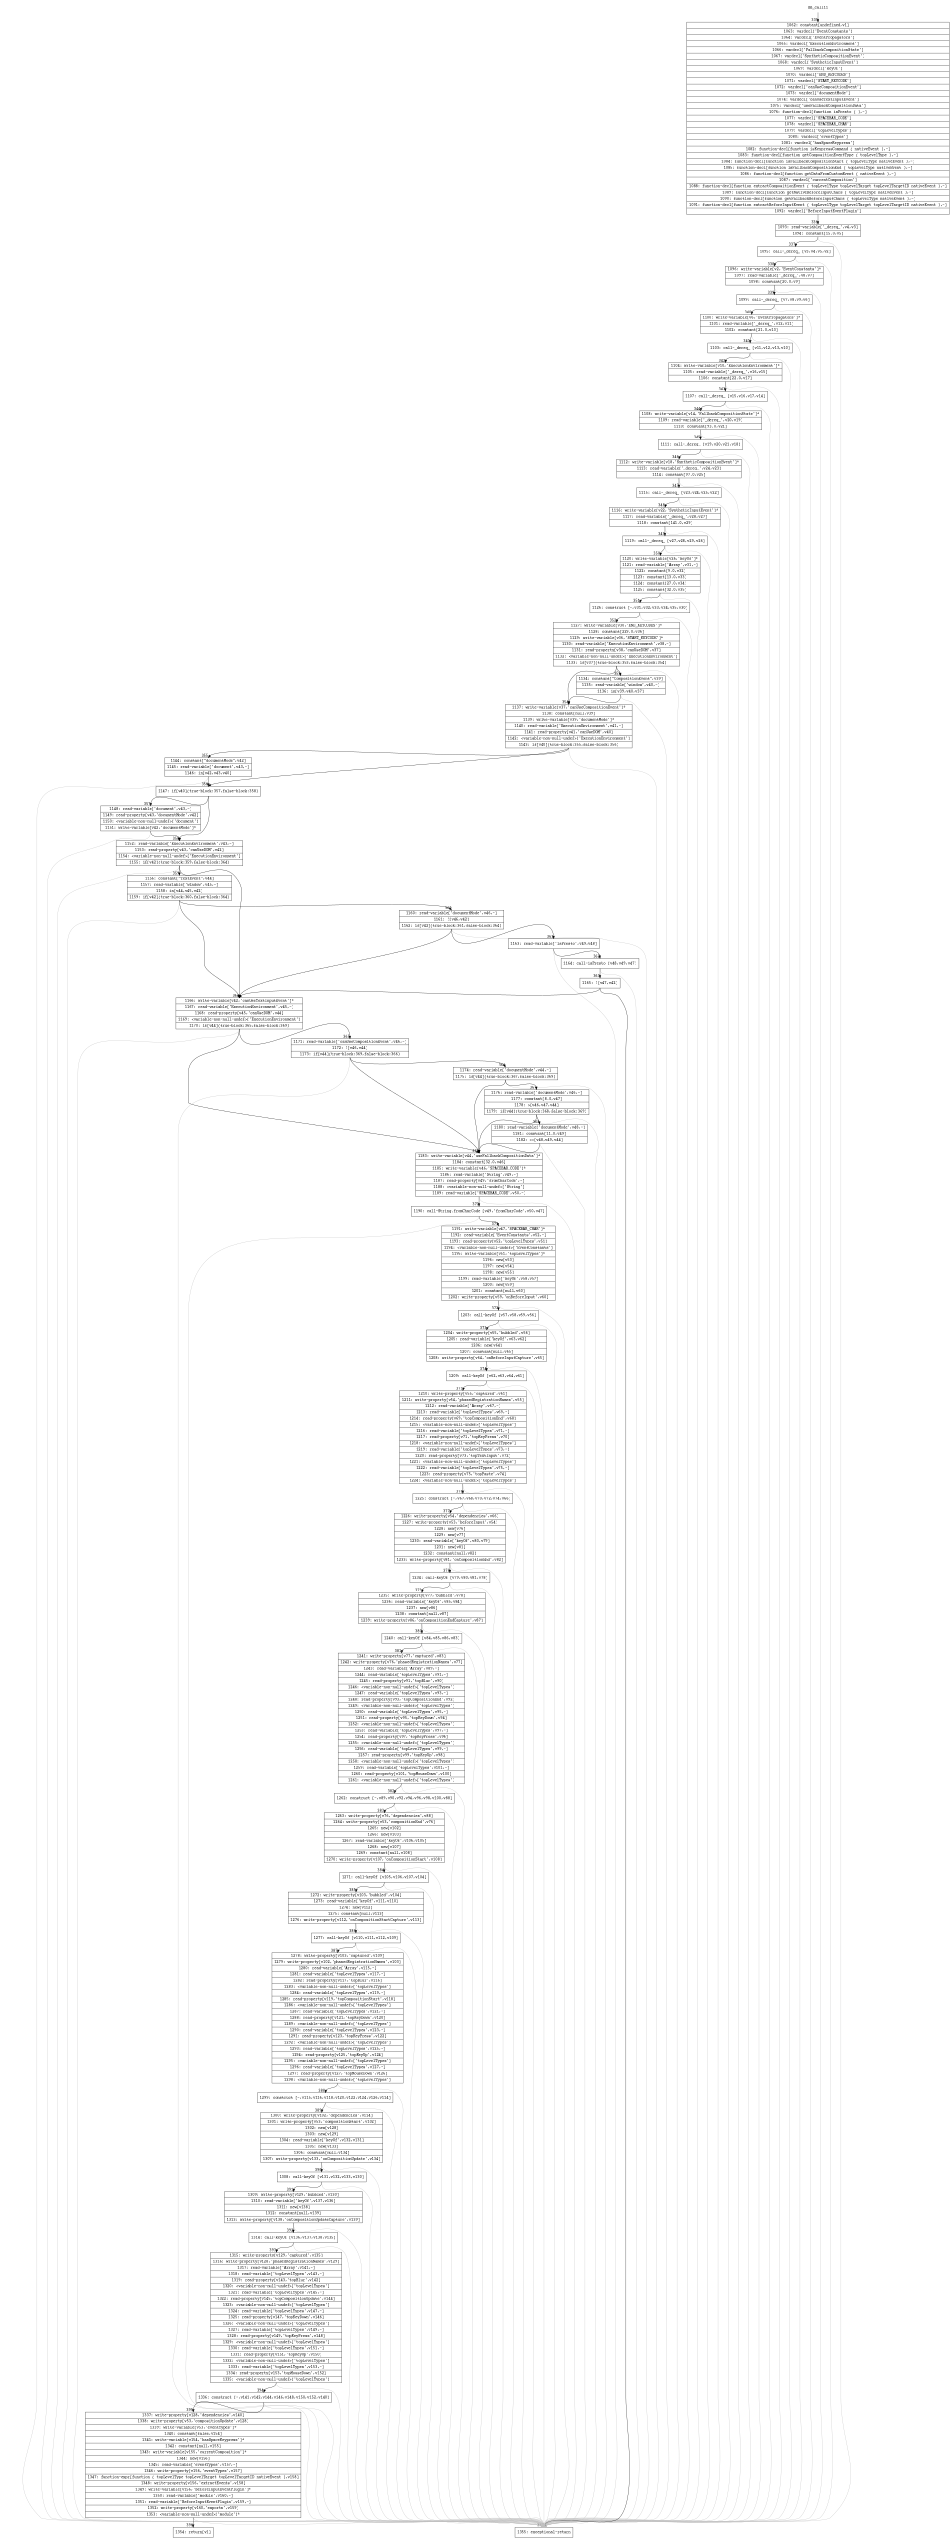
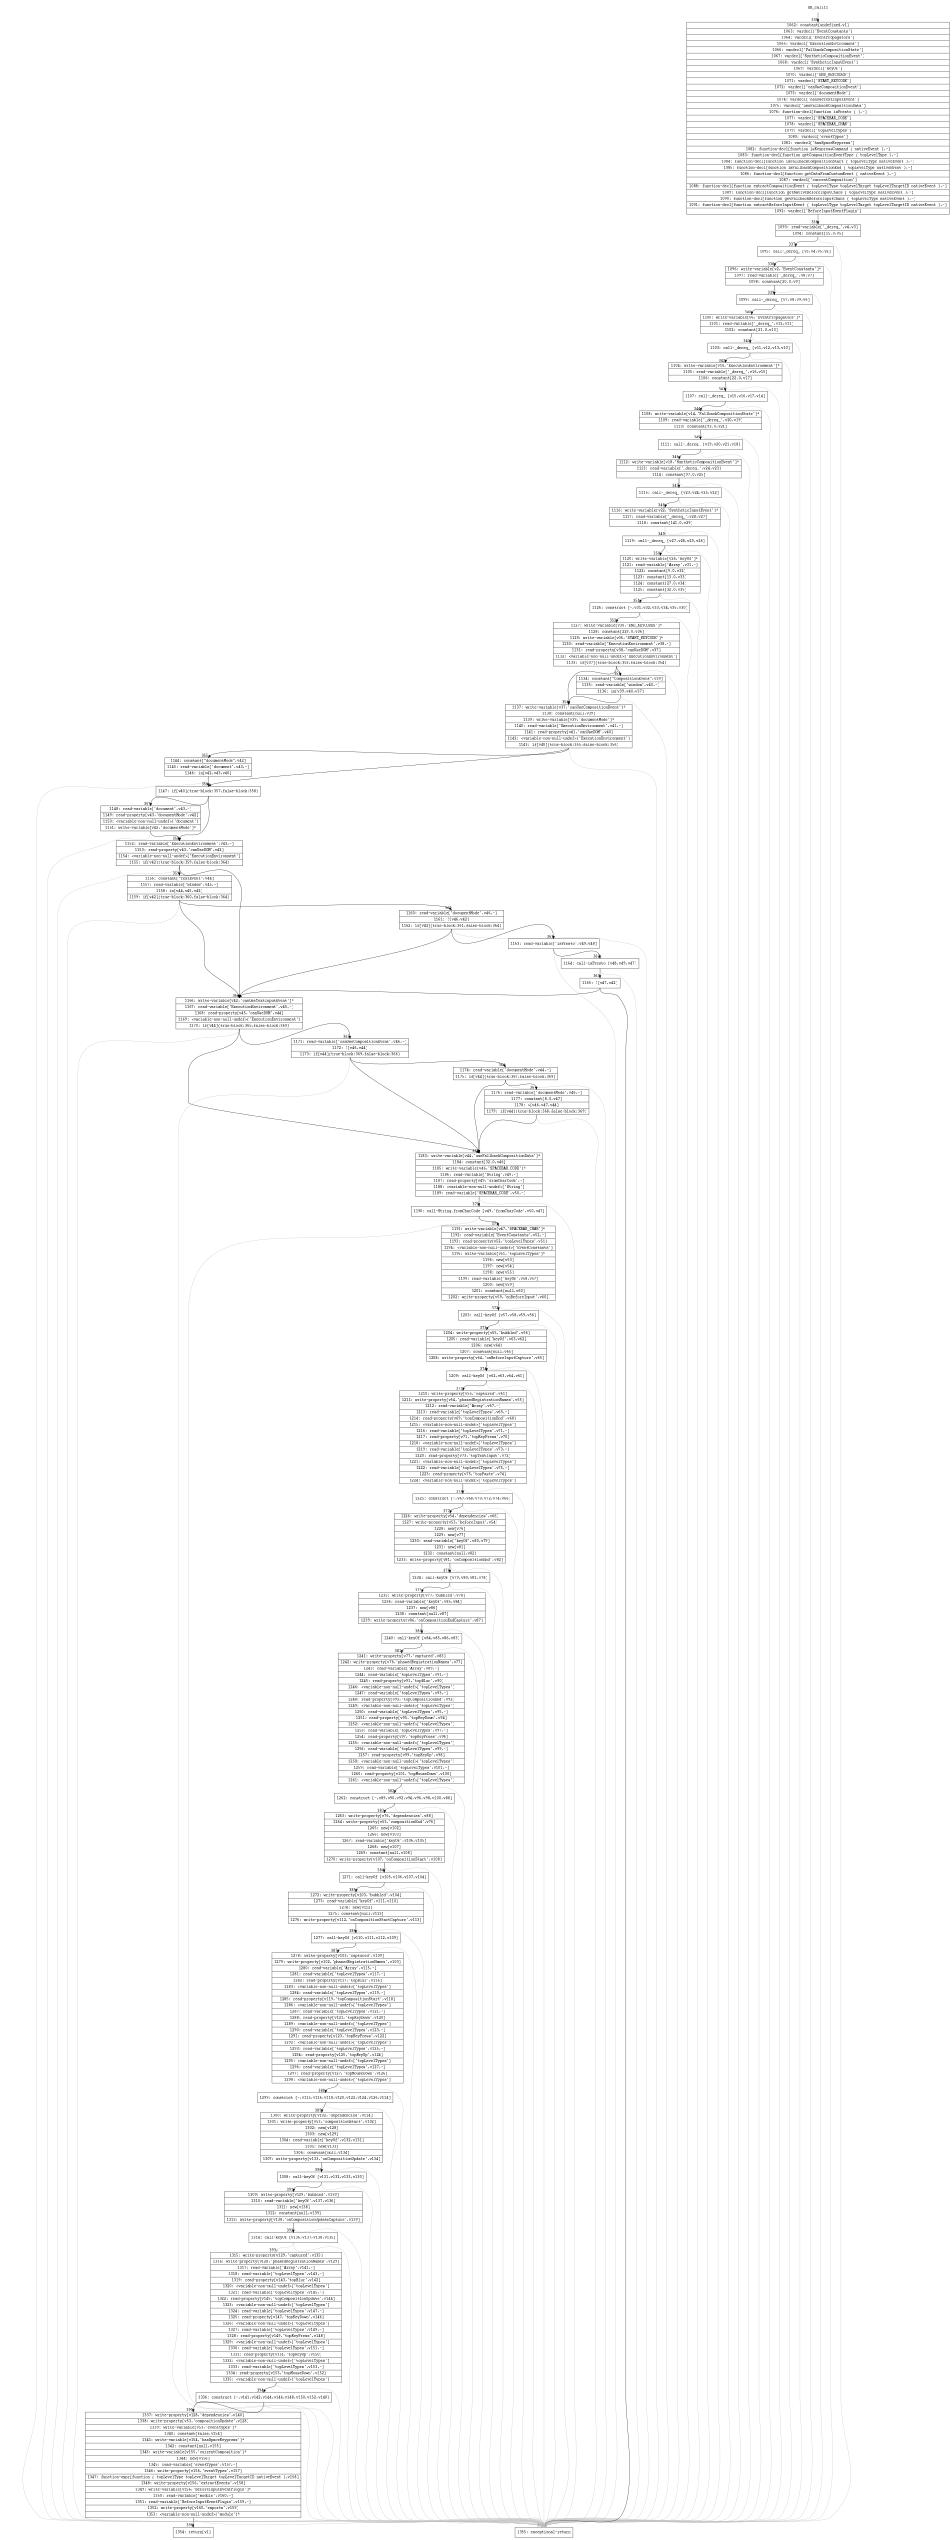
(665, 530) -> (665, 530)
(540, 1134) -> none
(286, 2247) -> (286, 2247)
